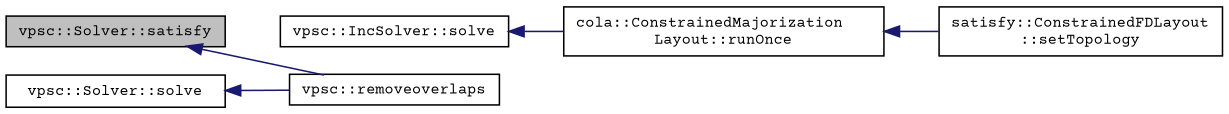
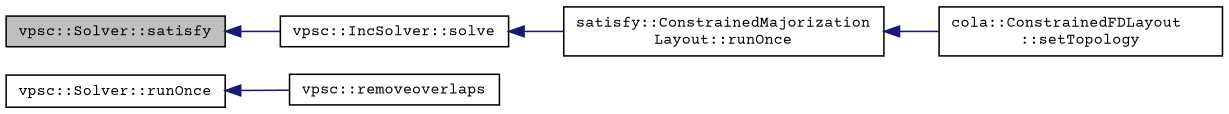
(724, 31) -> (724, 31)
(1081, 31) -> (1081, 31)
(263, 62) -> (261, 31)
(116, 91) -> (116, 91)
